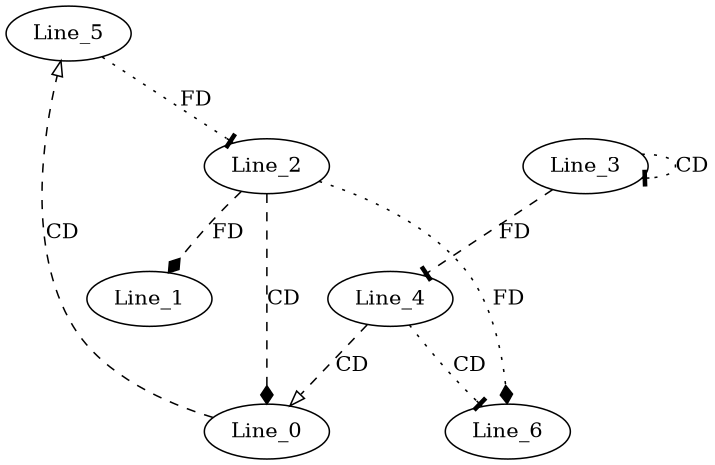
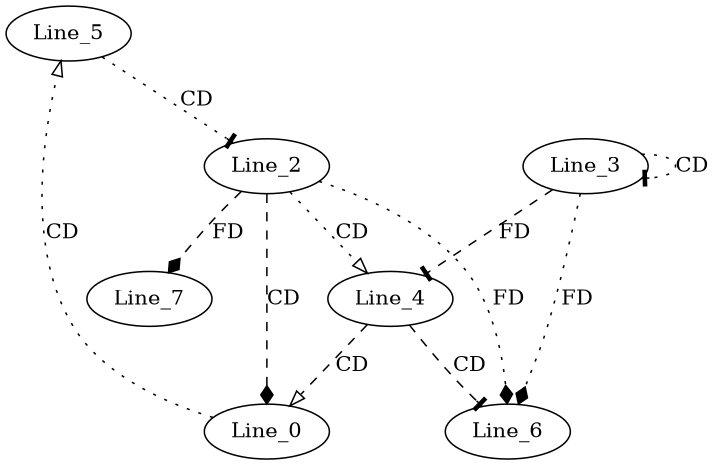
(197, 100) -> (197, 100)
none -> (323, 227)
(56, 287) -> (56, 287)
none -> (557, 292)
(149, 299) -> (149, 299)
(442, 364) -> (442, 364)
